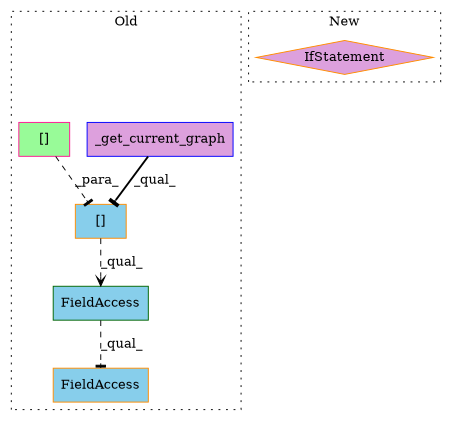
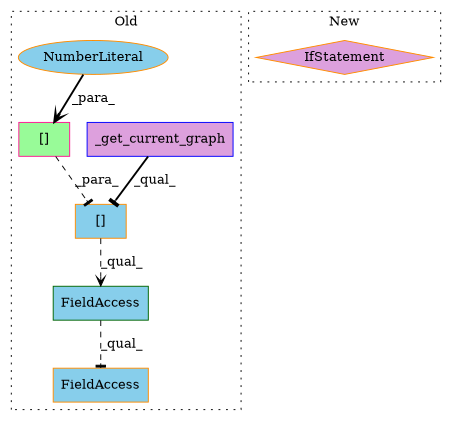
none -> (93, 57)
